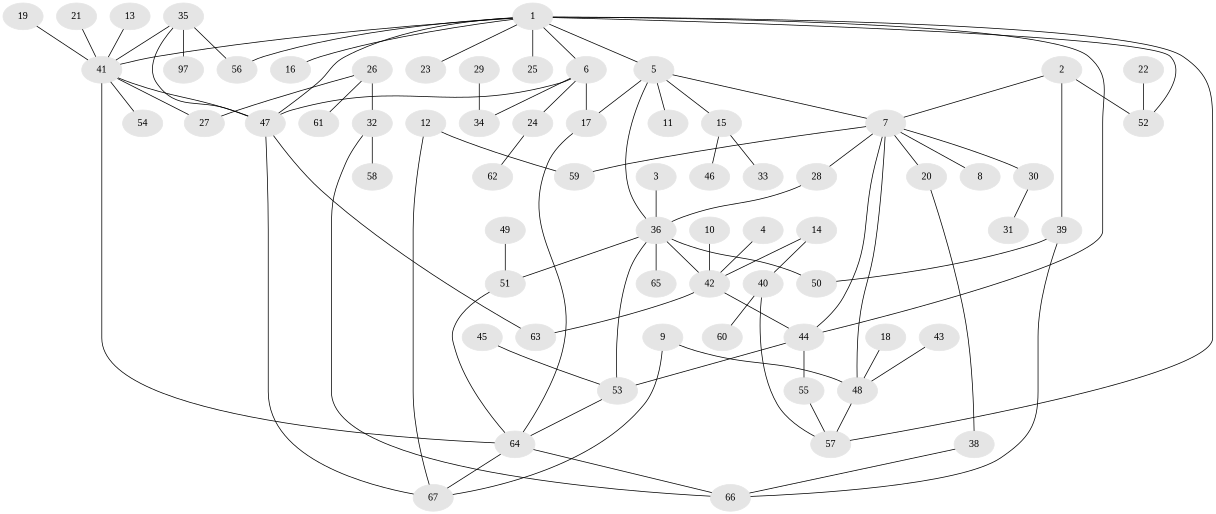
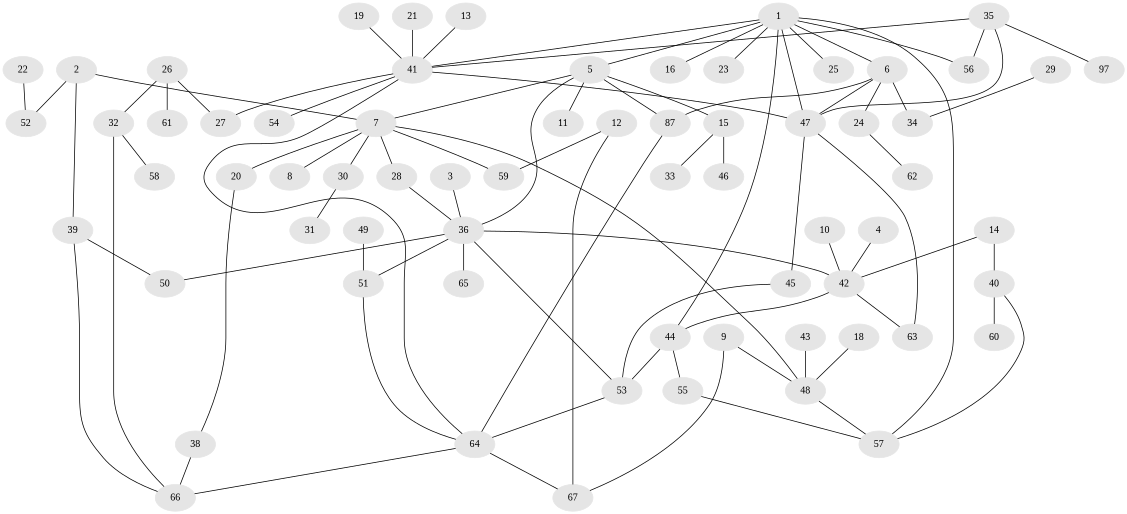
(1064, 40) -> none
(586, 123) -> (670, 123)
(864, 238) -> none
(268, 360) -> (798, 204)
